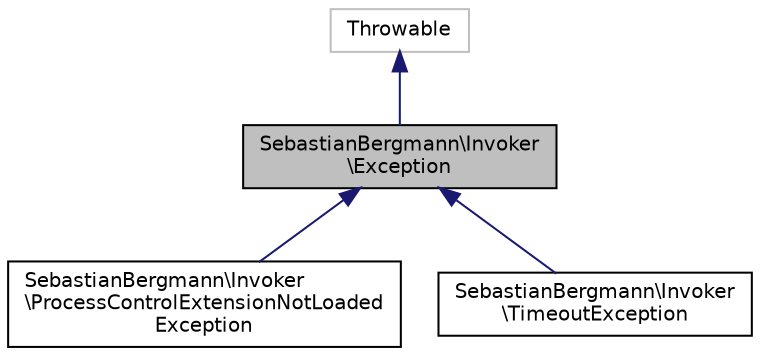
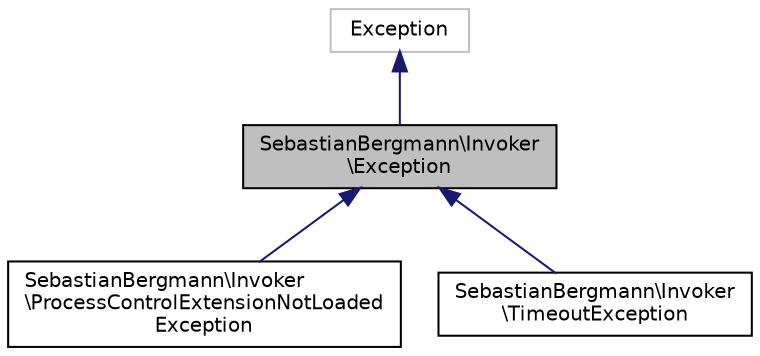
(400, 31) -> (400, 31)
